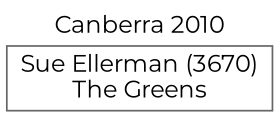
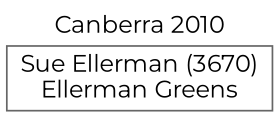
(140, 78) -> (140, 78)
